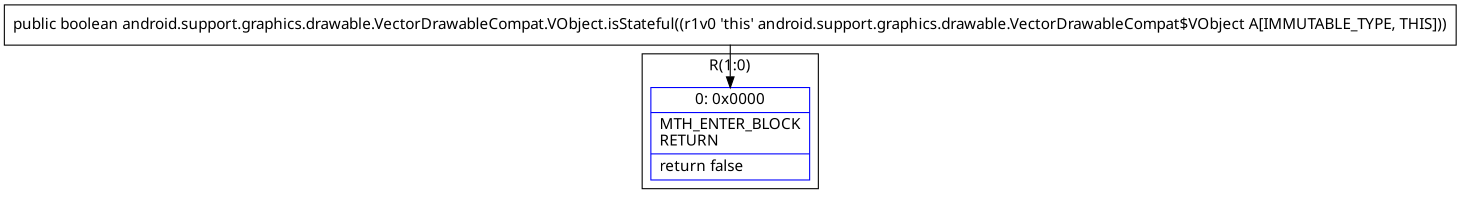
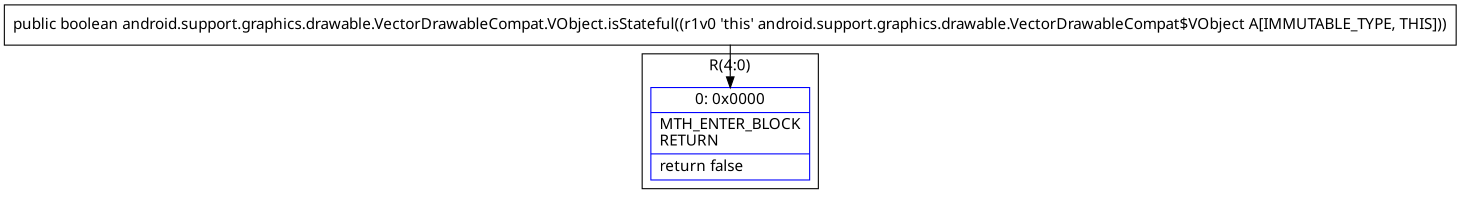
(730, 66) -> (730, 66)
